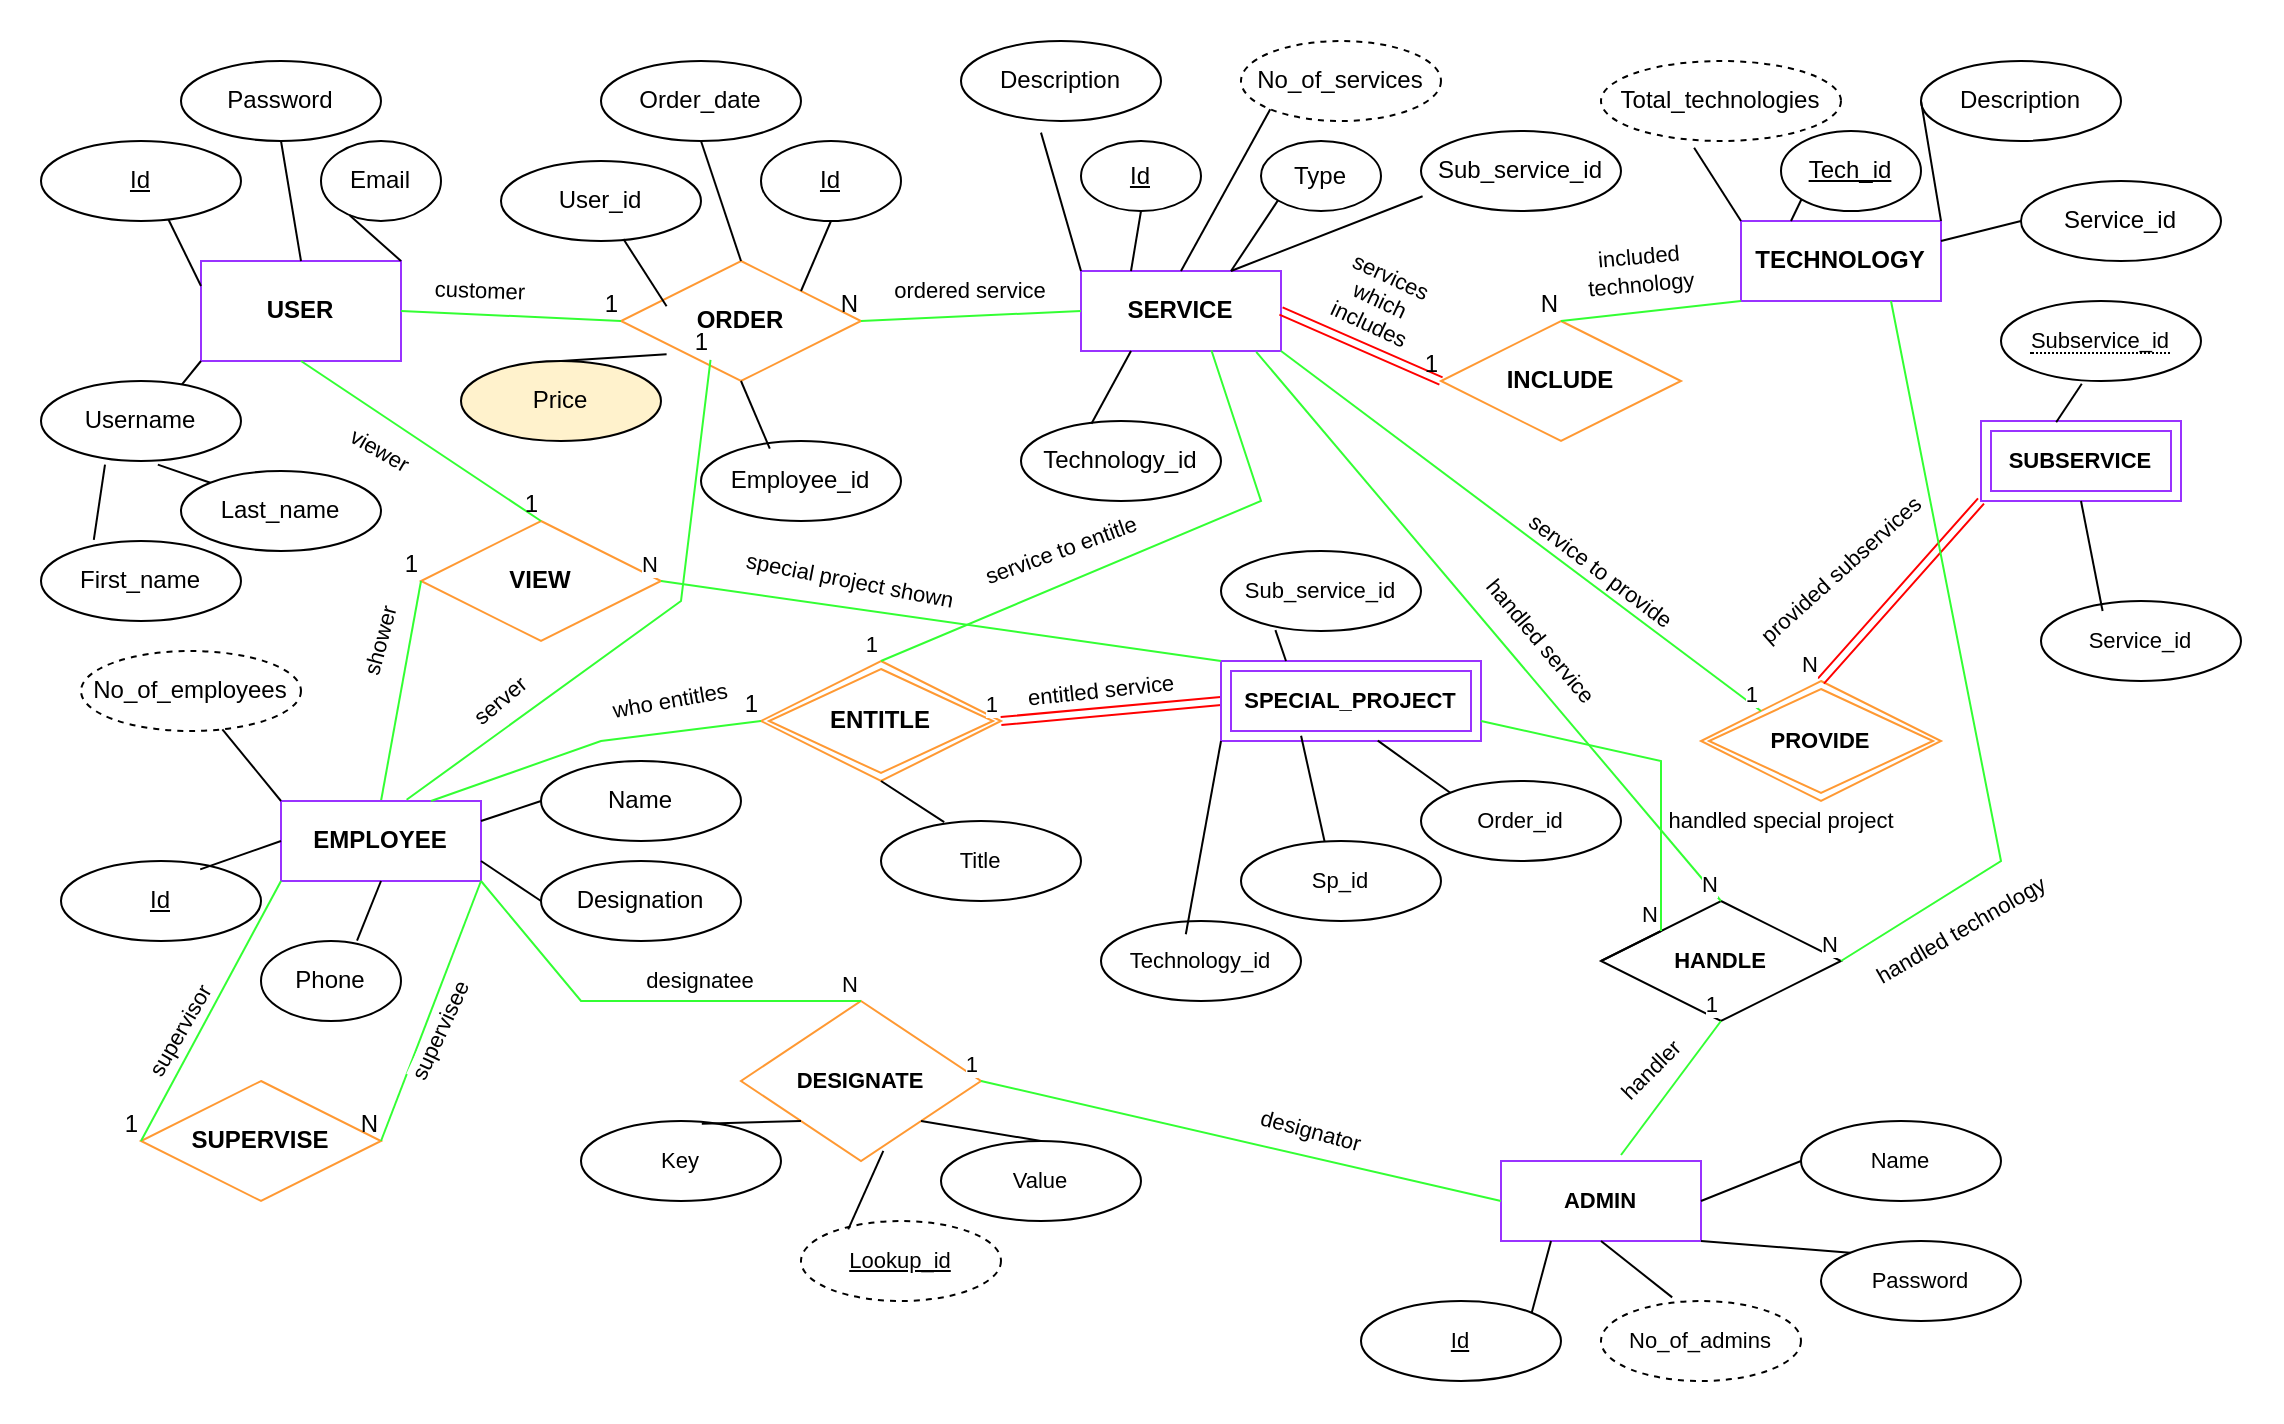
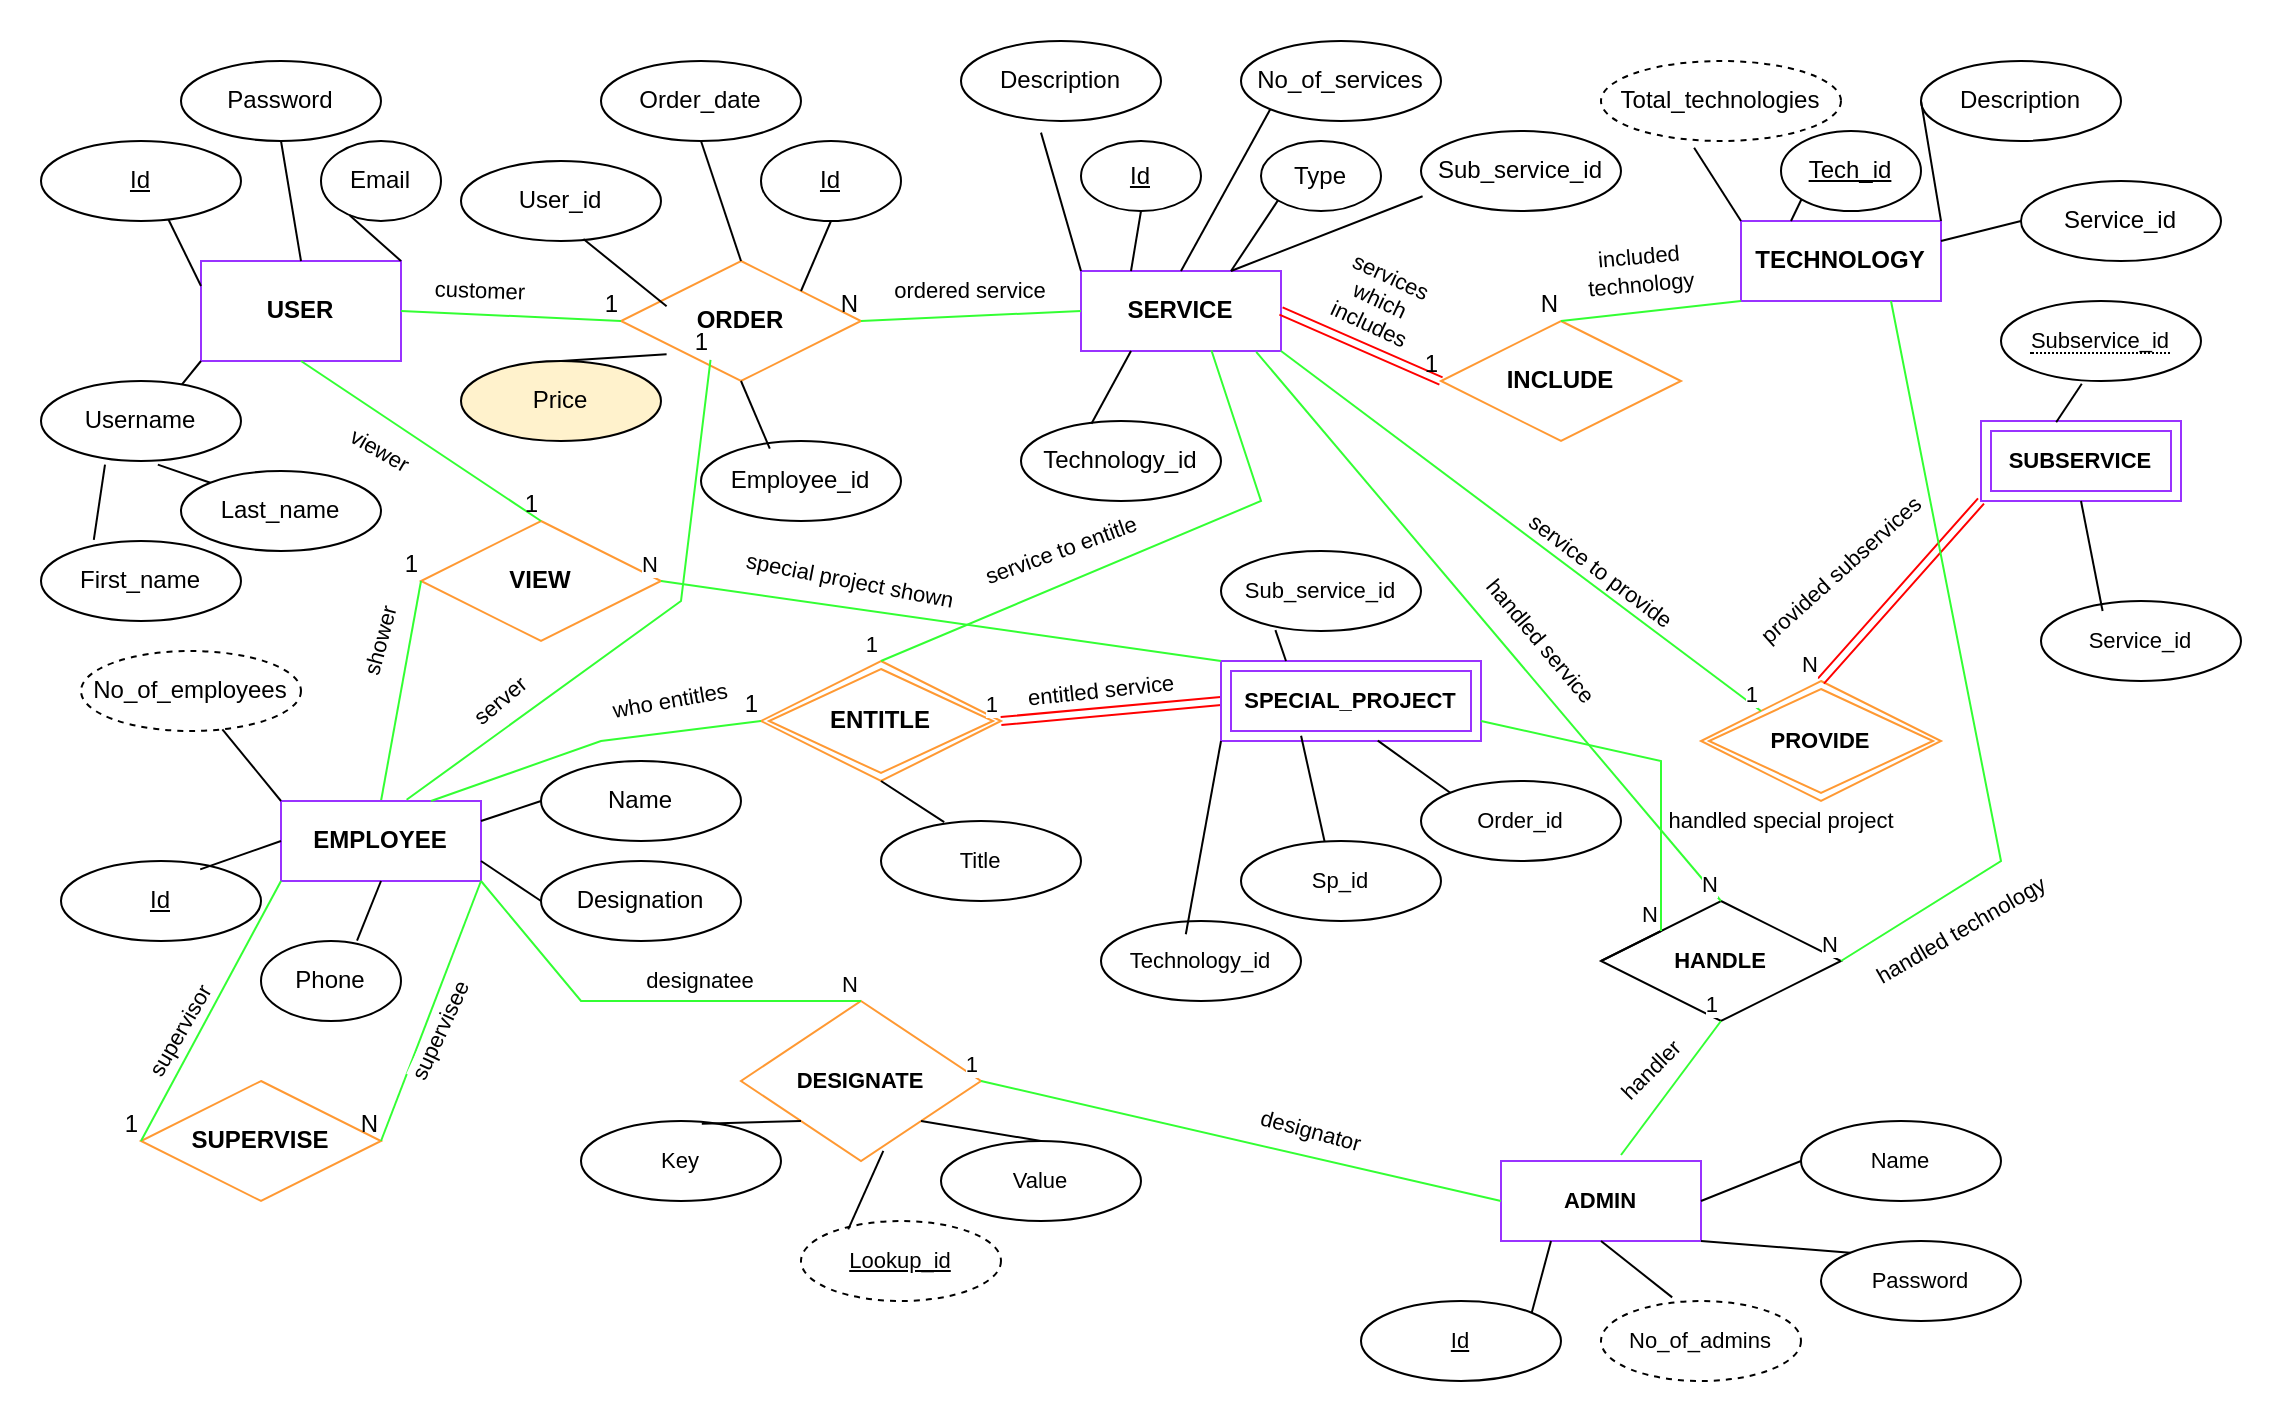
(1341, 81) -> (1341, 81)
(601, 201) -> (561, 201)
